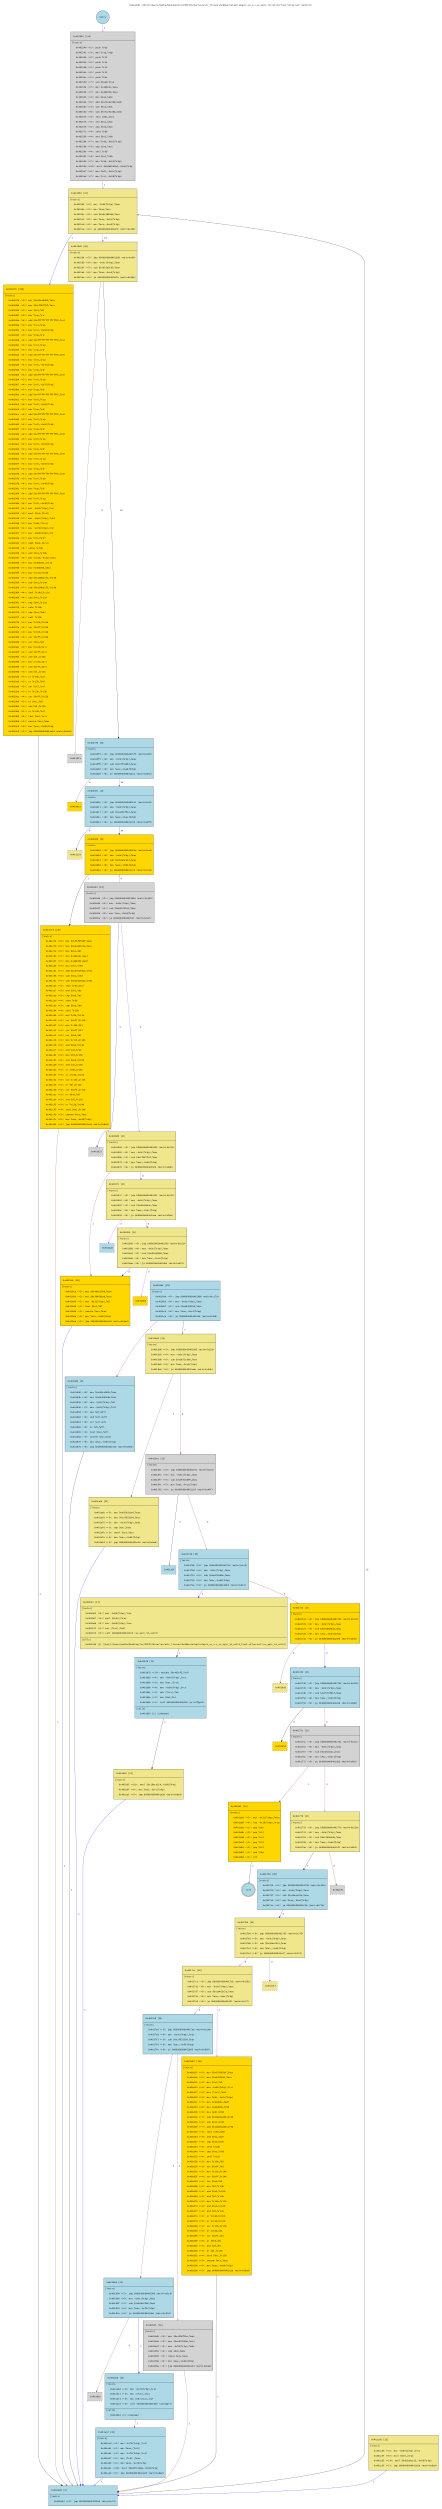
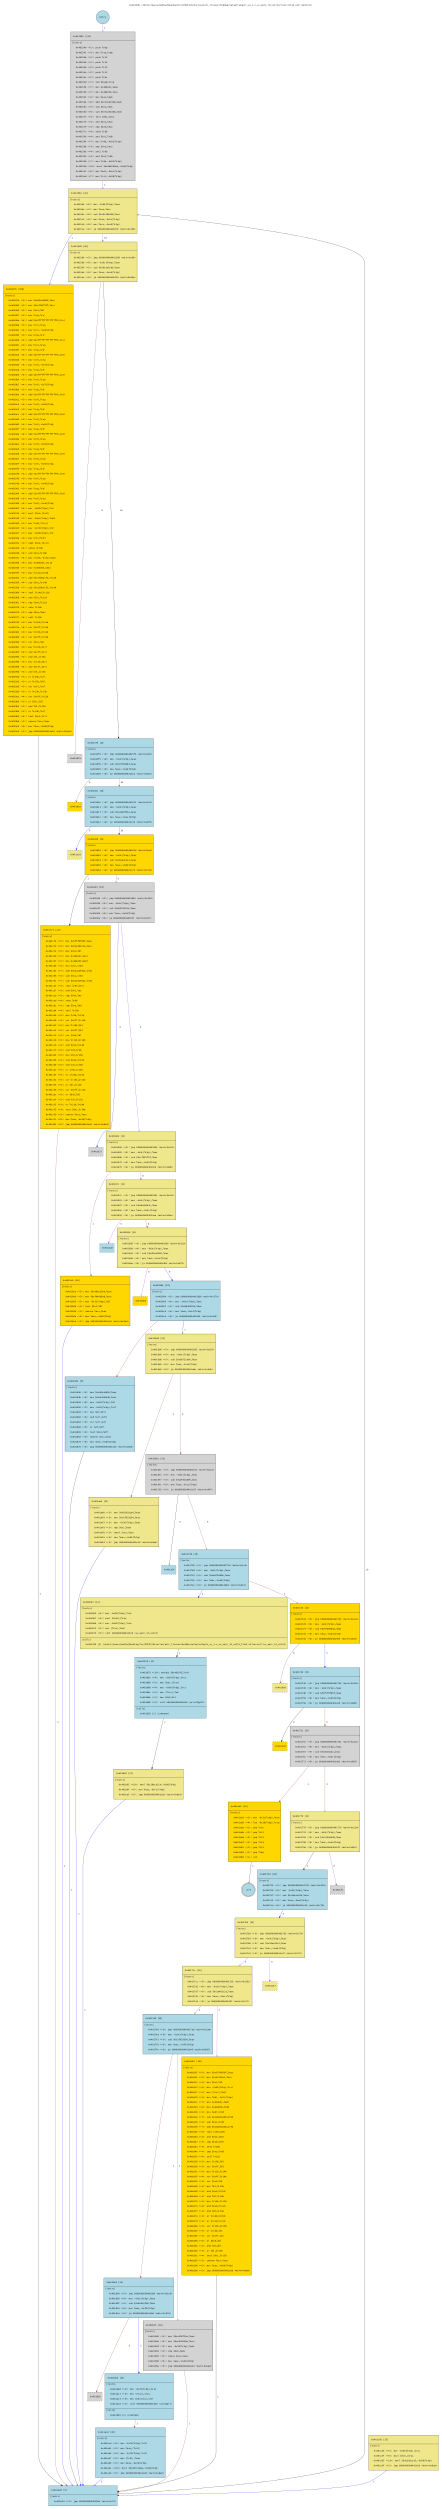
(119, 879) -> (116, 878)
(127, 1271) -> (168, 1274)
